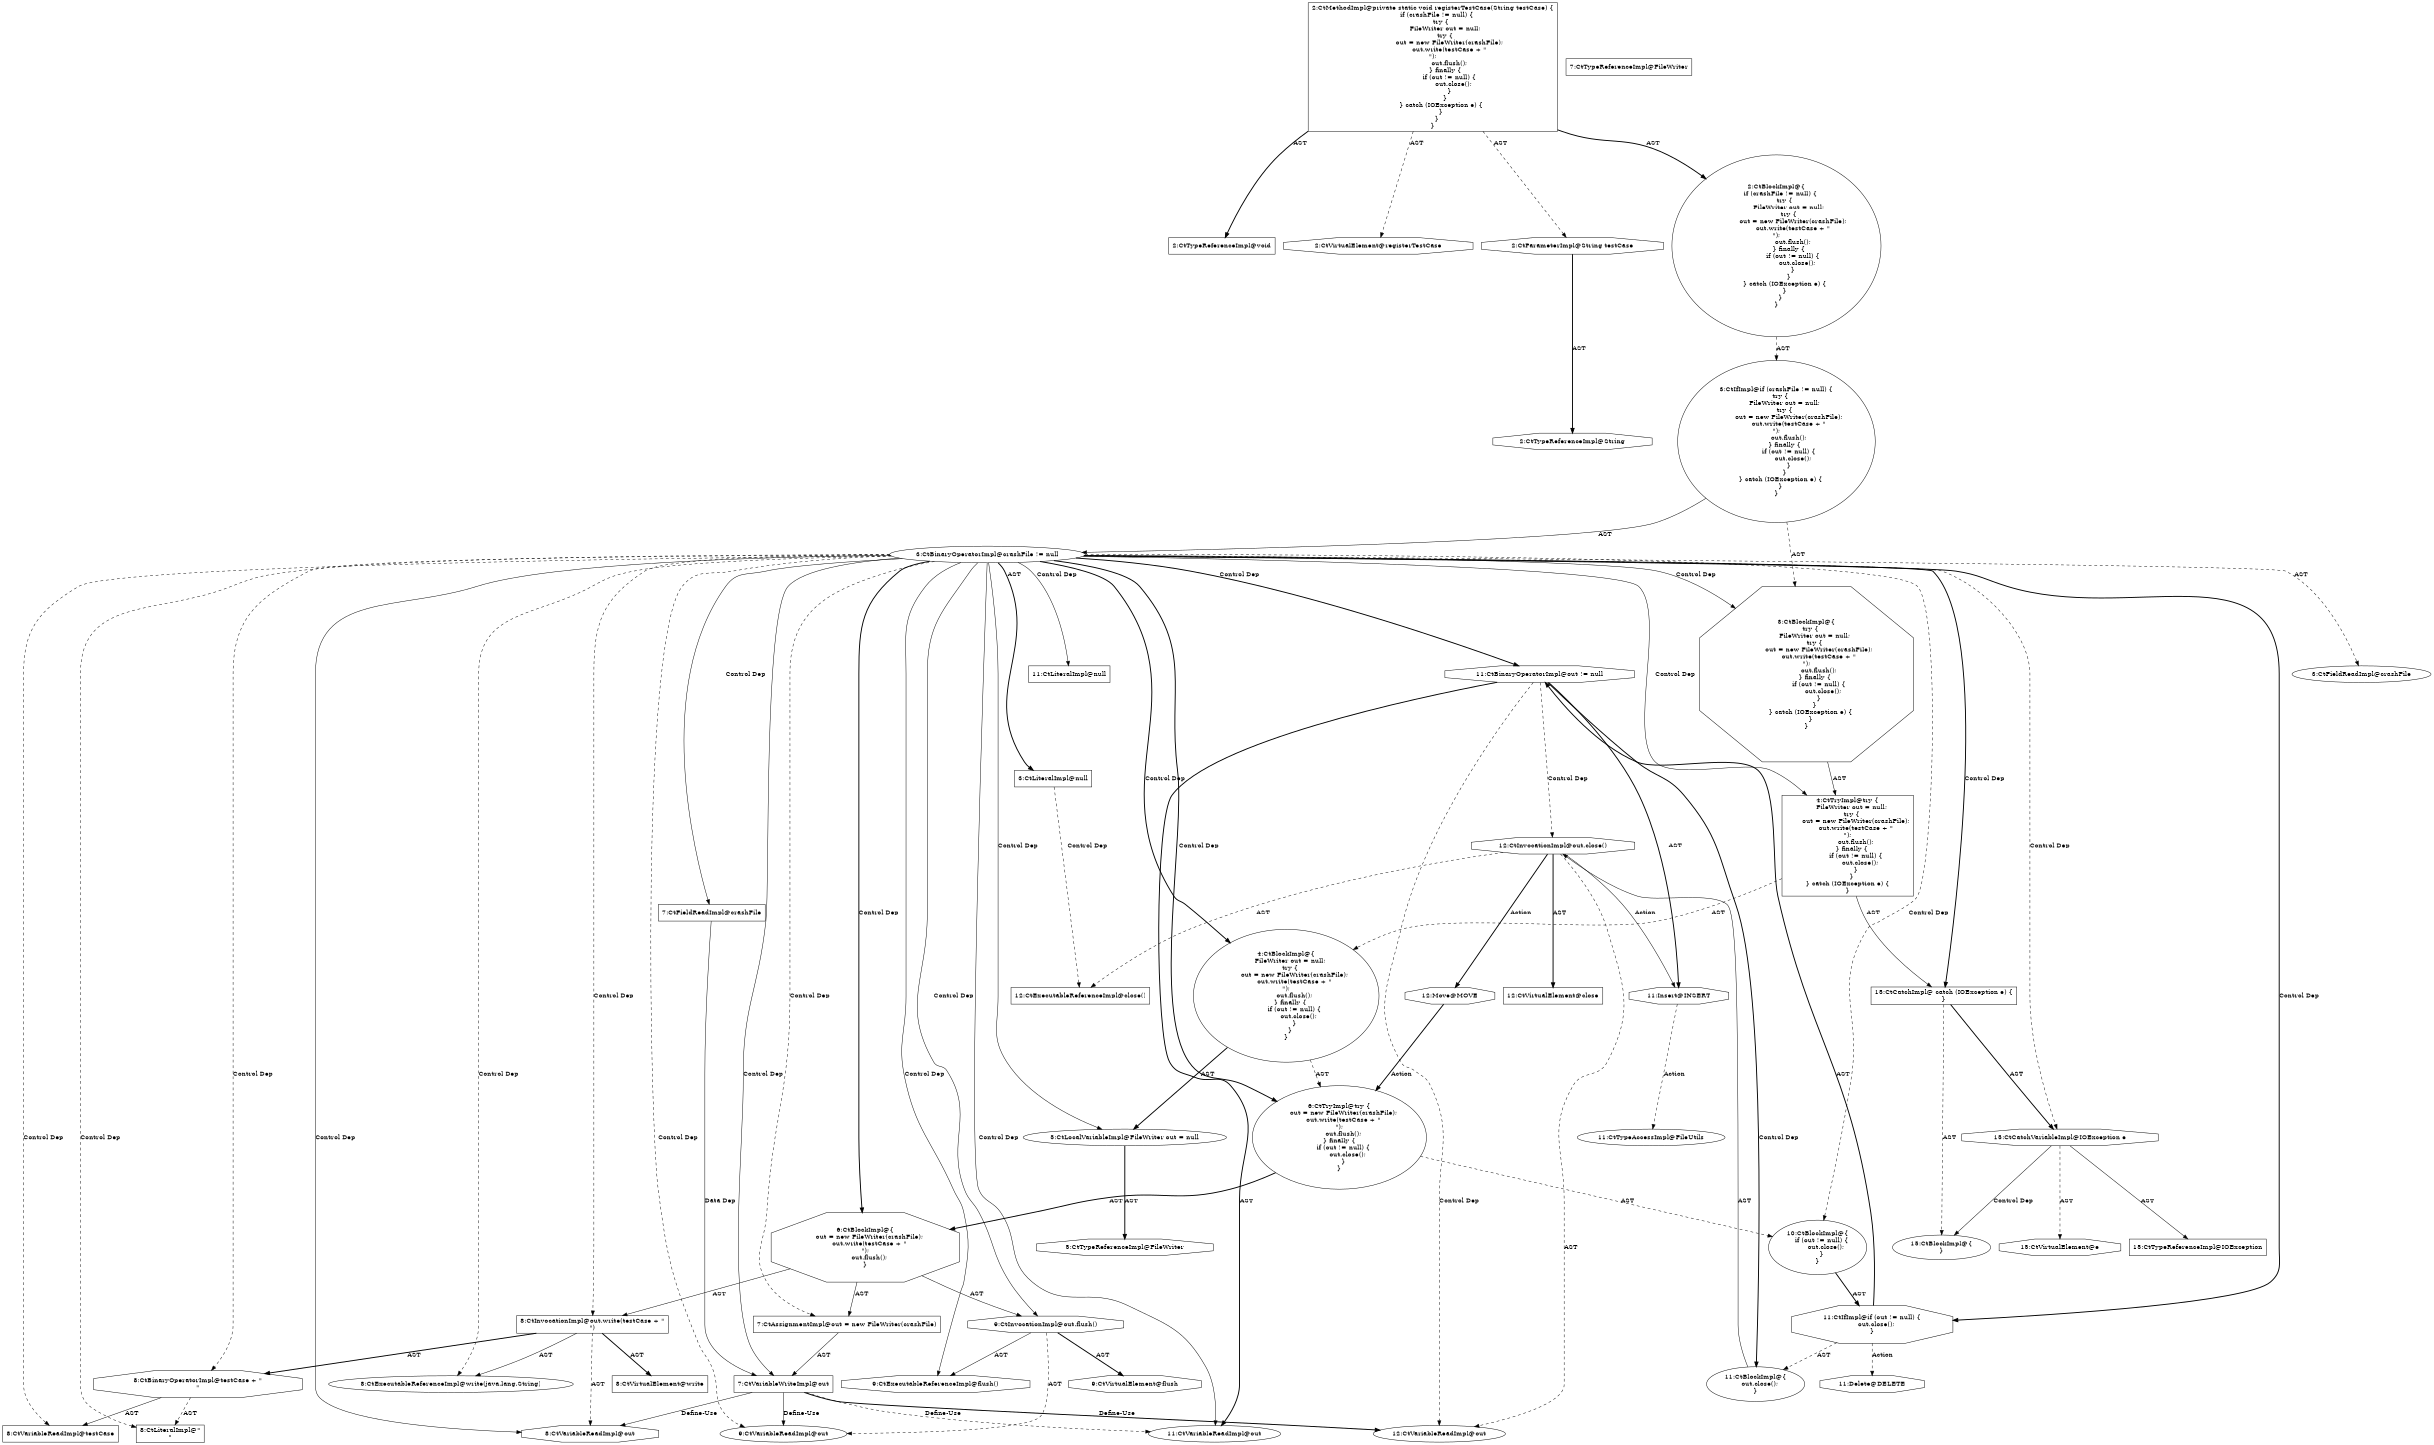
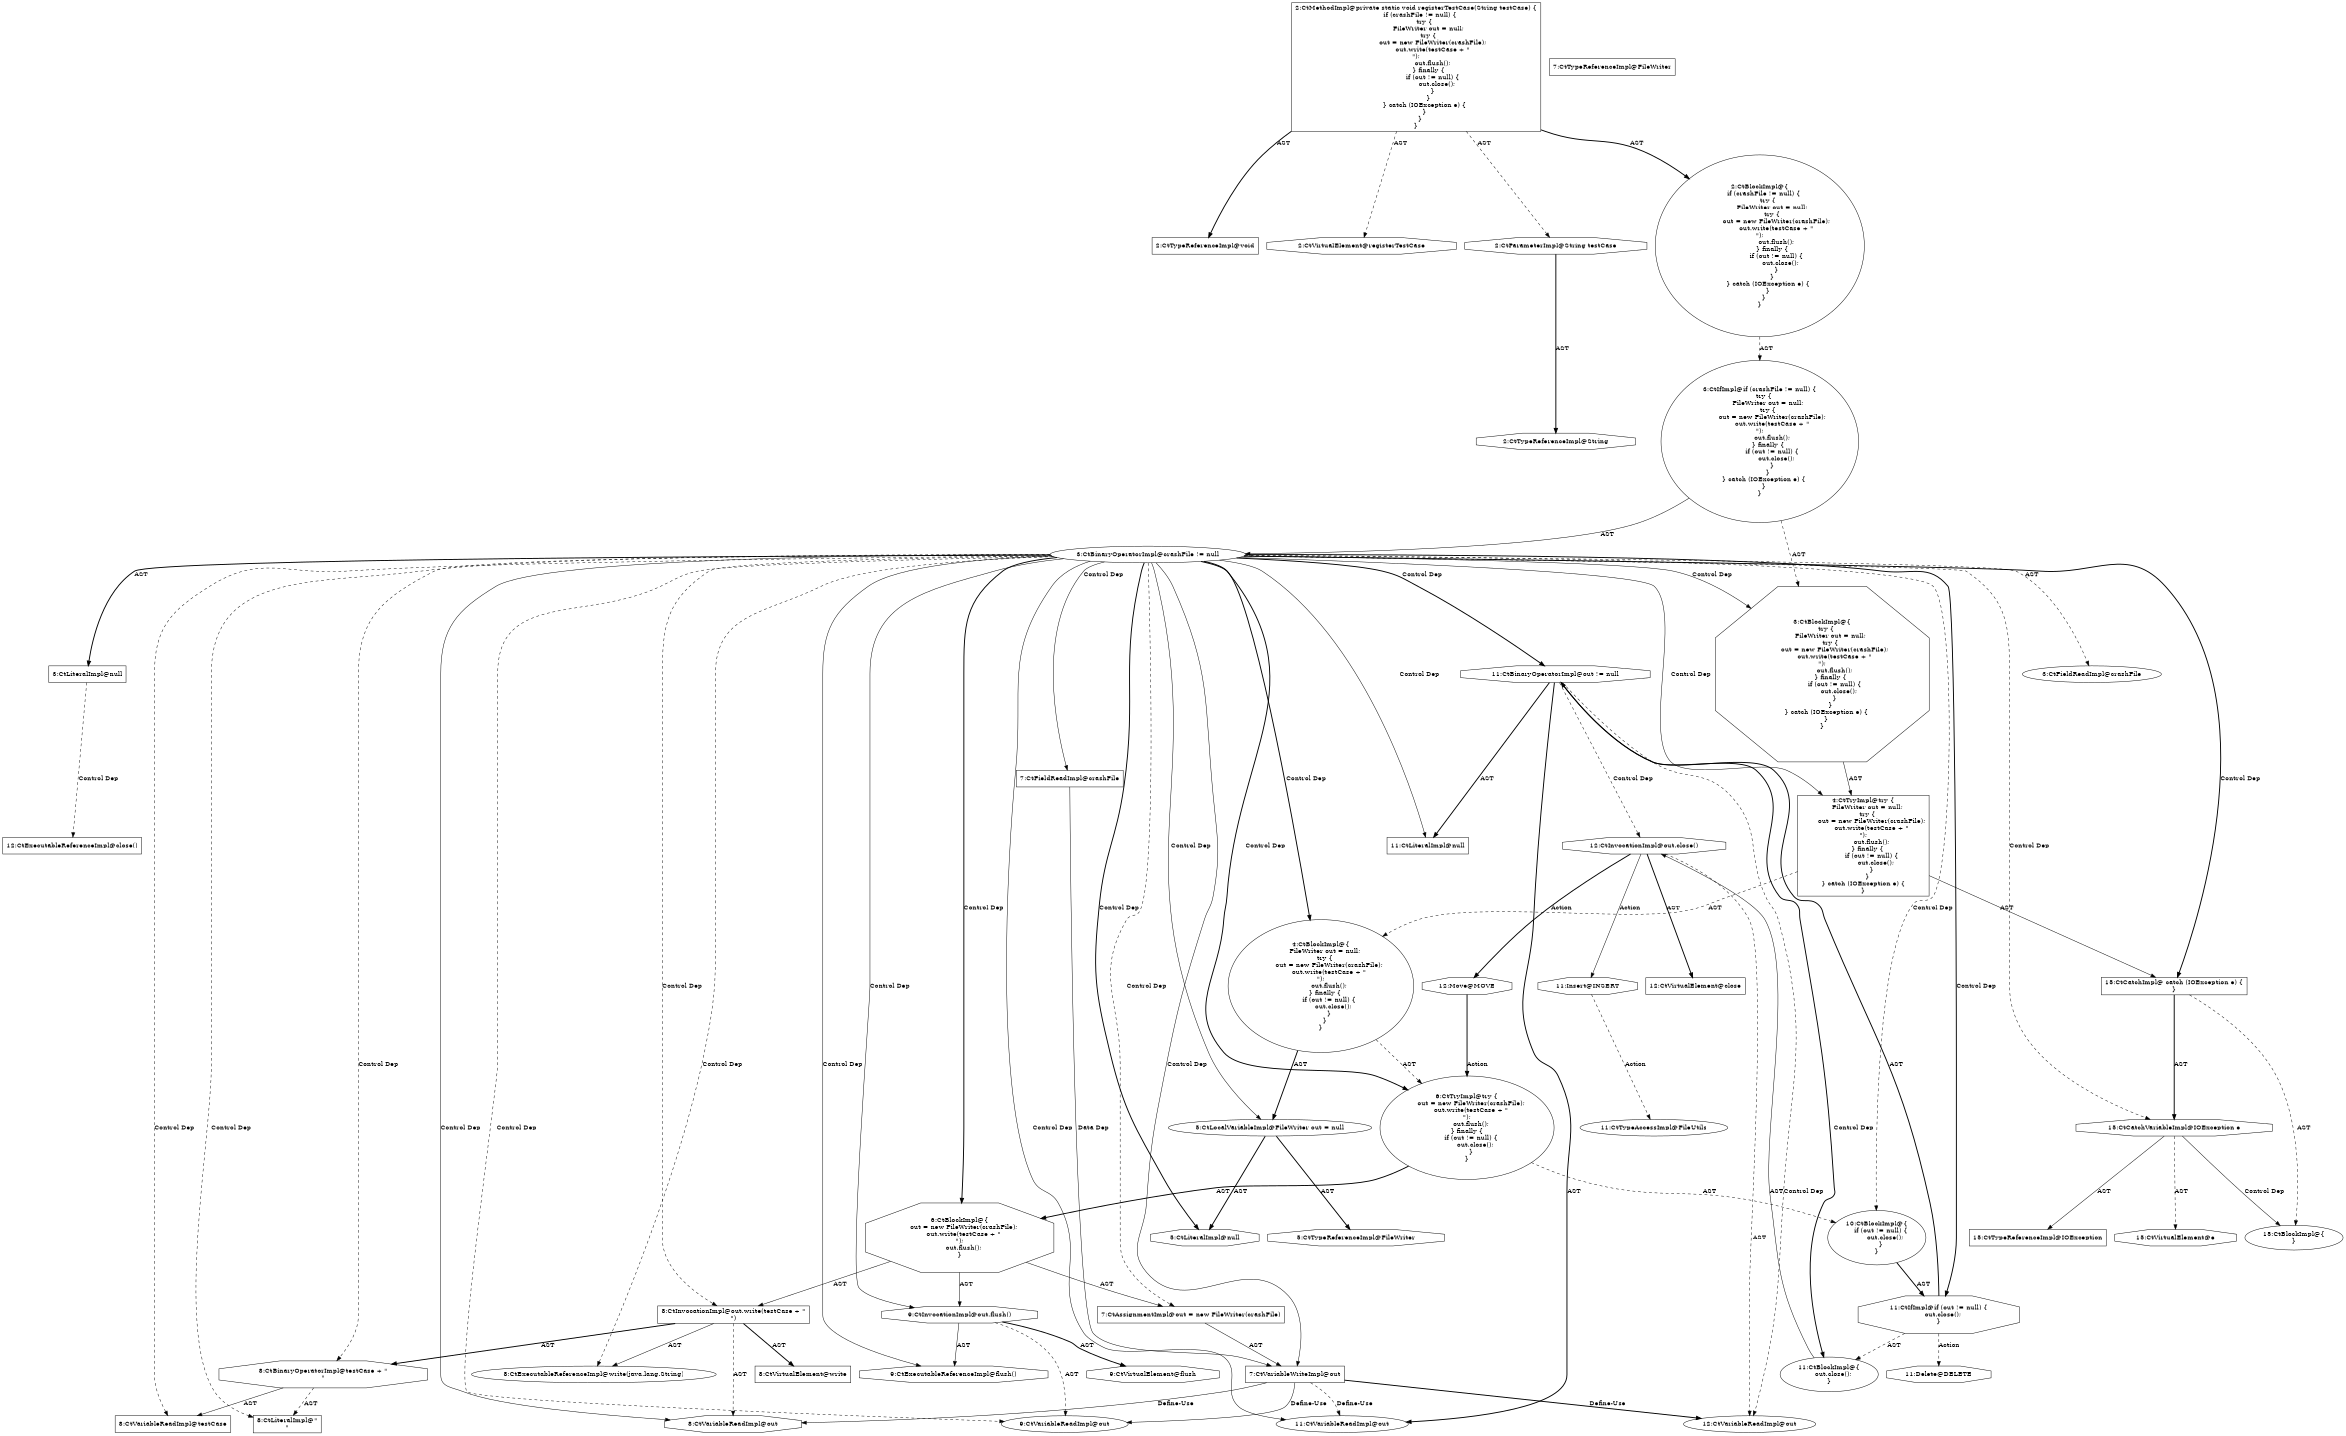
(1648, 817) -> (1493, 758)
(1291, 896) -> none
none -> (1205, 1238)
